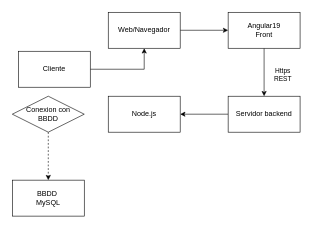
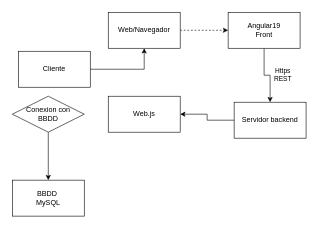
(202, 30) -> (202, 30)
(144, 114) -> (144, 114)
(264, 114) -> (270, 120)
(48, 154) -> (48, 154)
